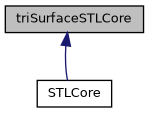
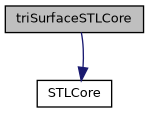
(66, 63) -> (83, 50)
